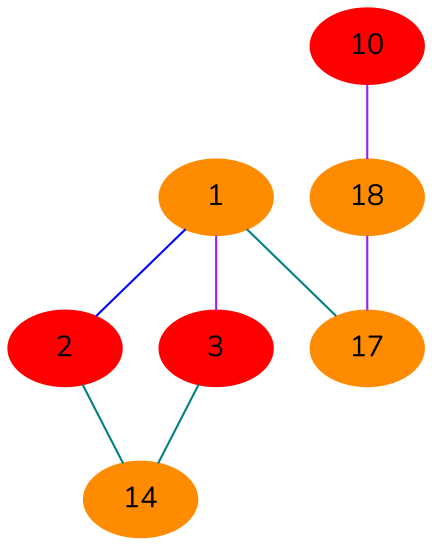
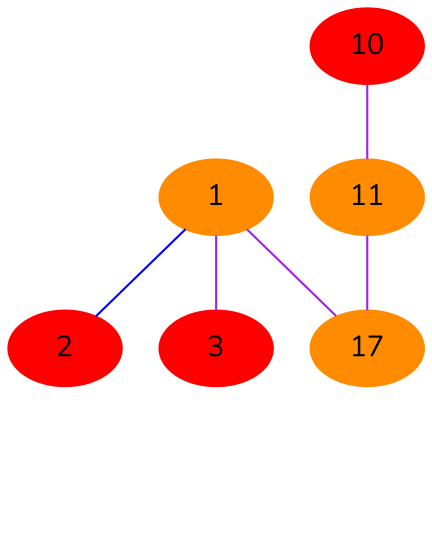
(367, 197) -> (367, 197)
(291, 273) -> (291, 273)
(141, 499) -> none
